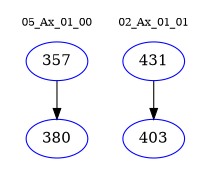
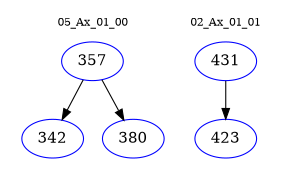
none -> (53, 139)
(154, 139) -> (226, 139)
